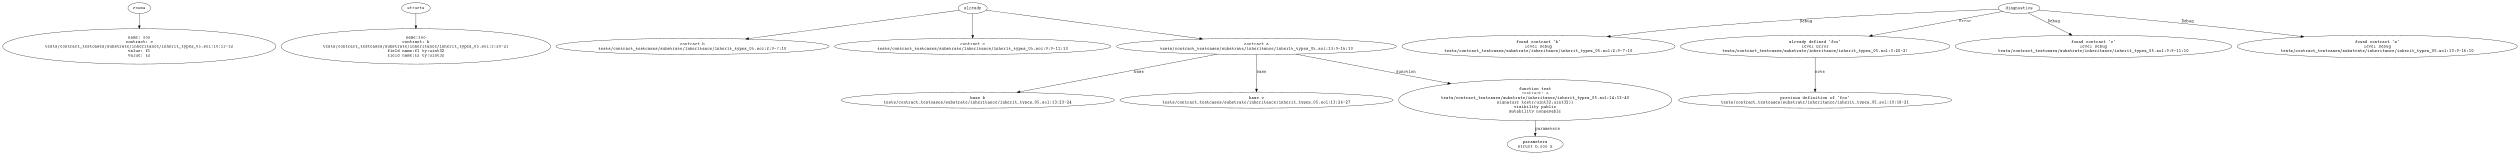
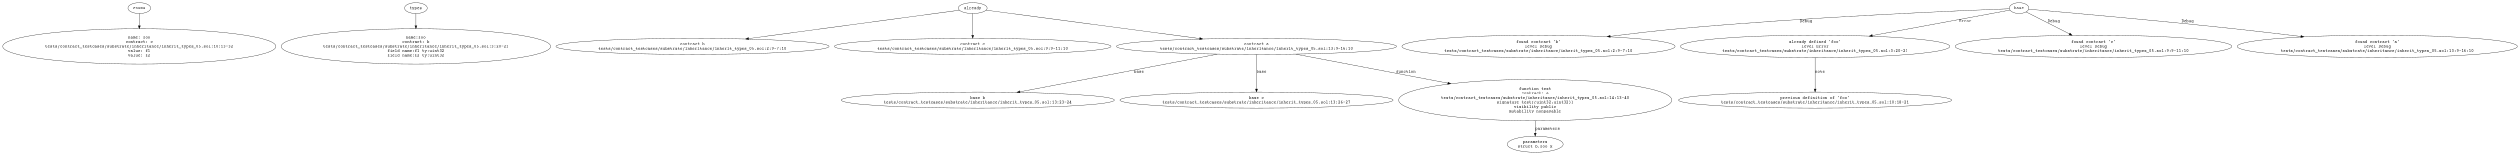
(416, 8) -> (416, 8)
(2019, 8) -> (2019, 8)
